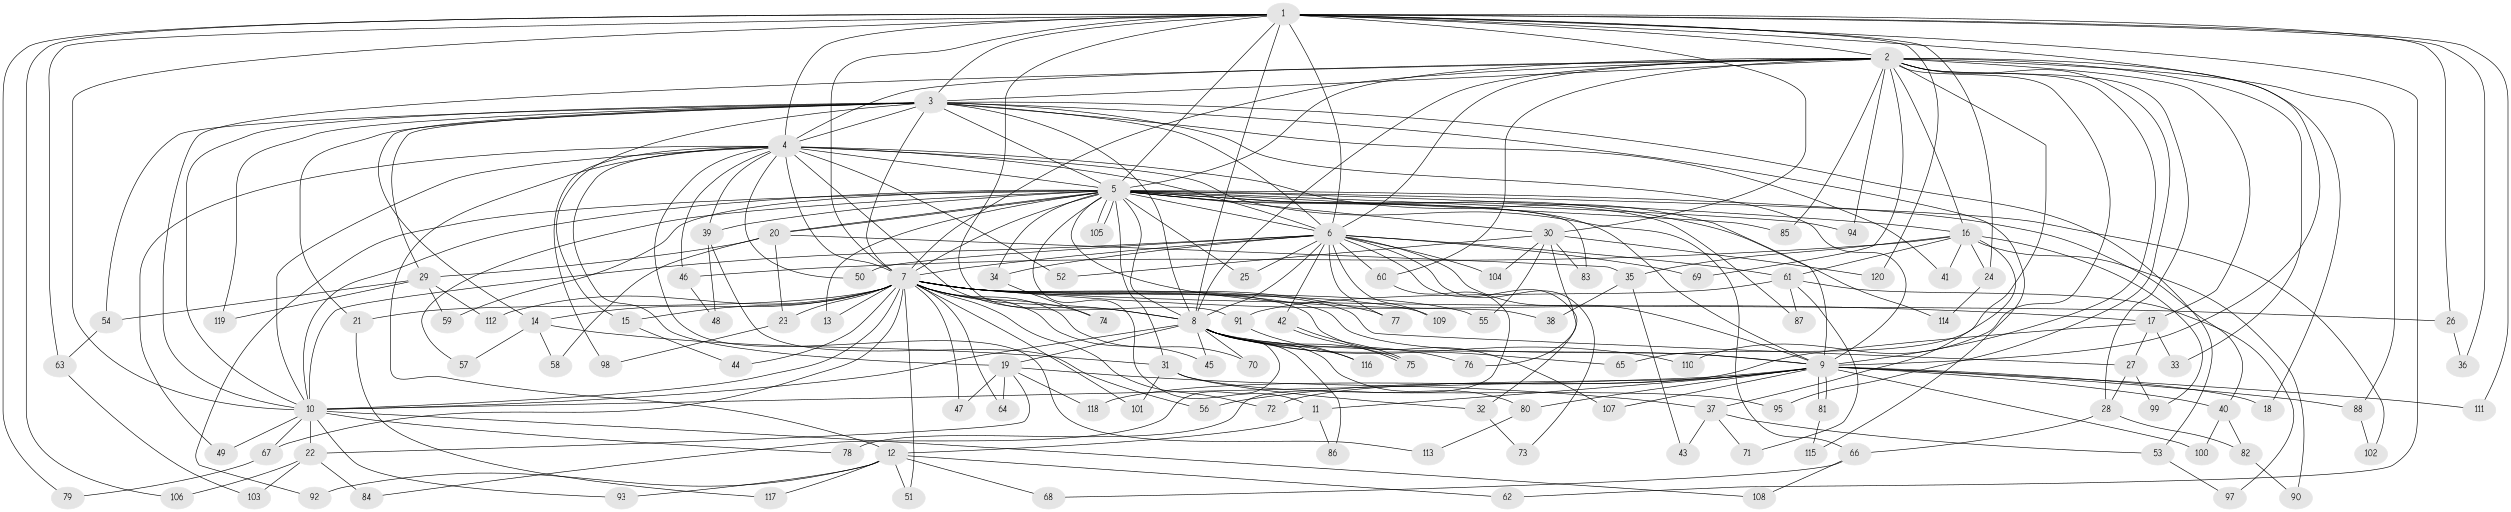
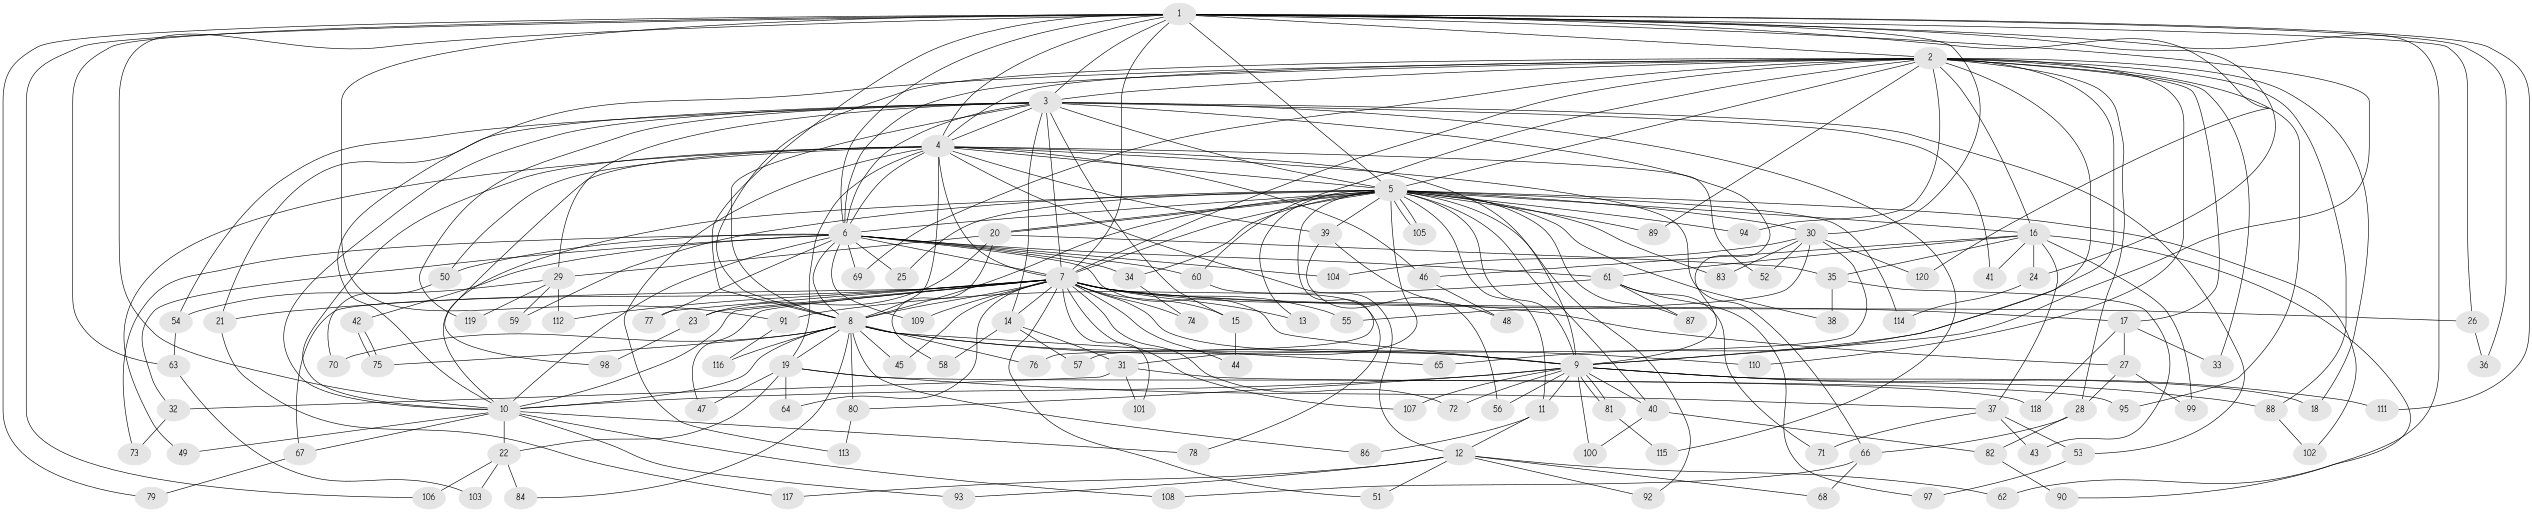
(1785, 234) -> (1654, 234)
(1076, 330) -> (348, 299)
